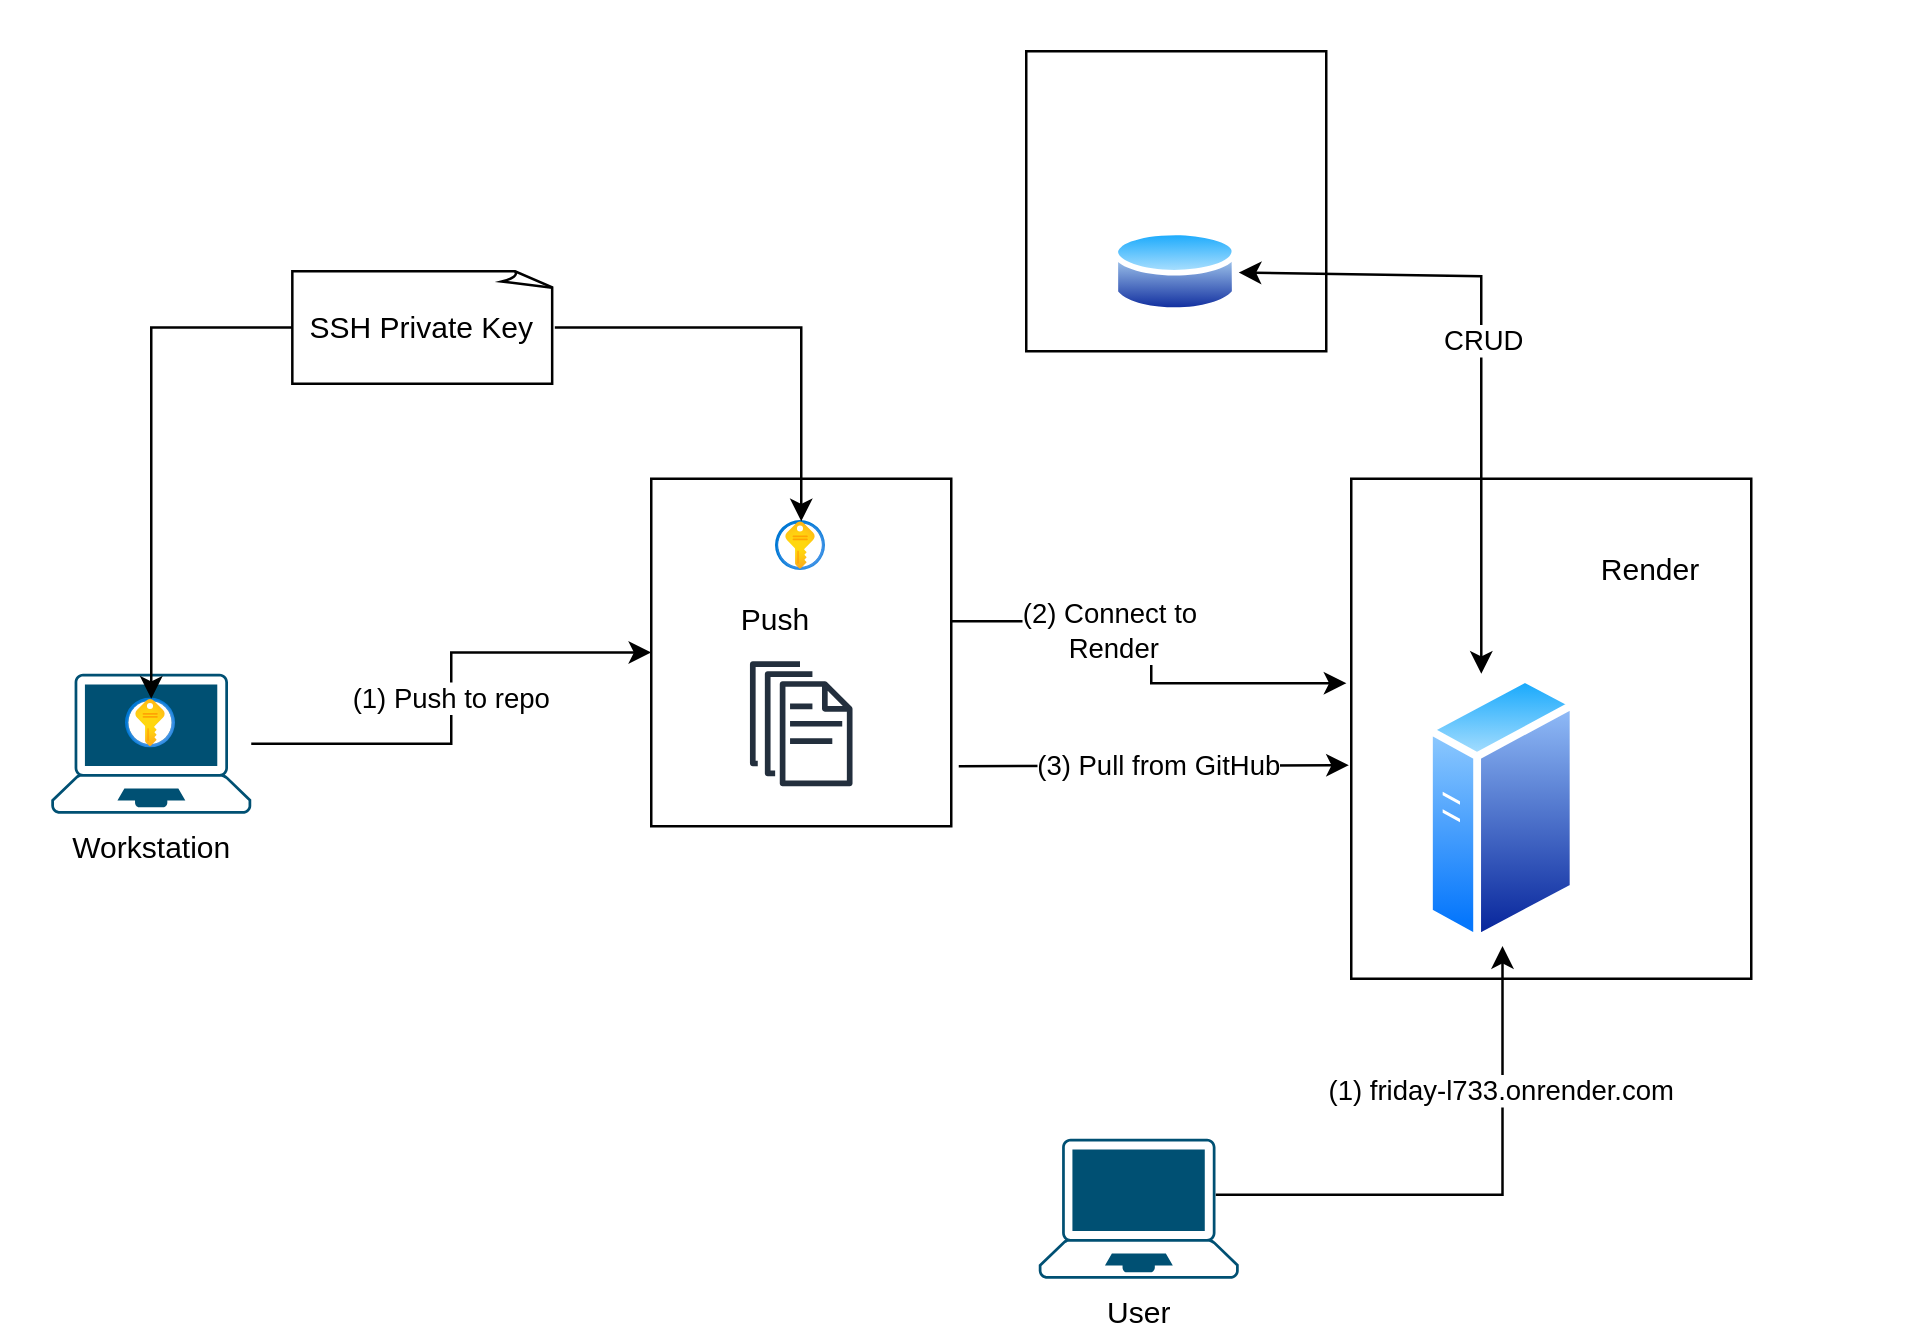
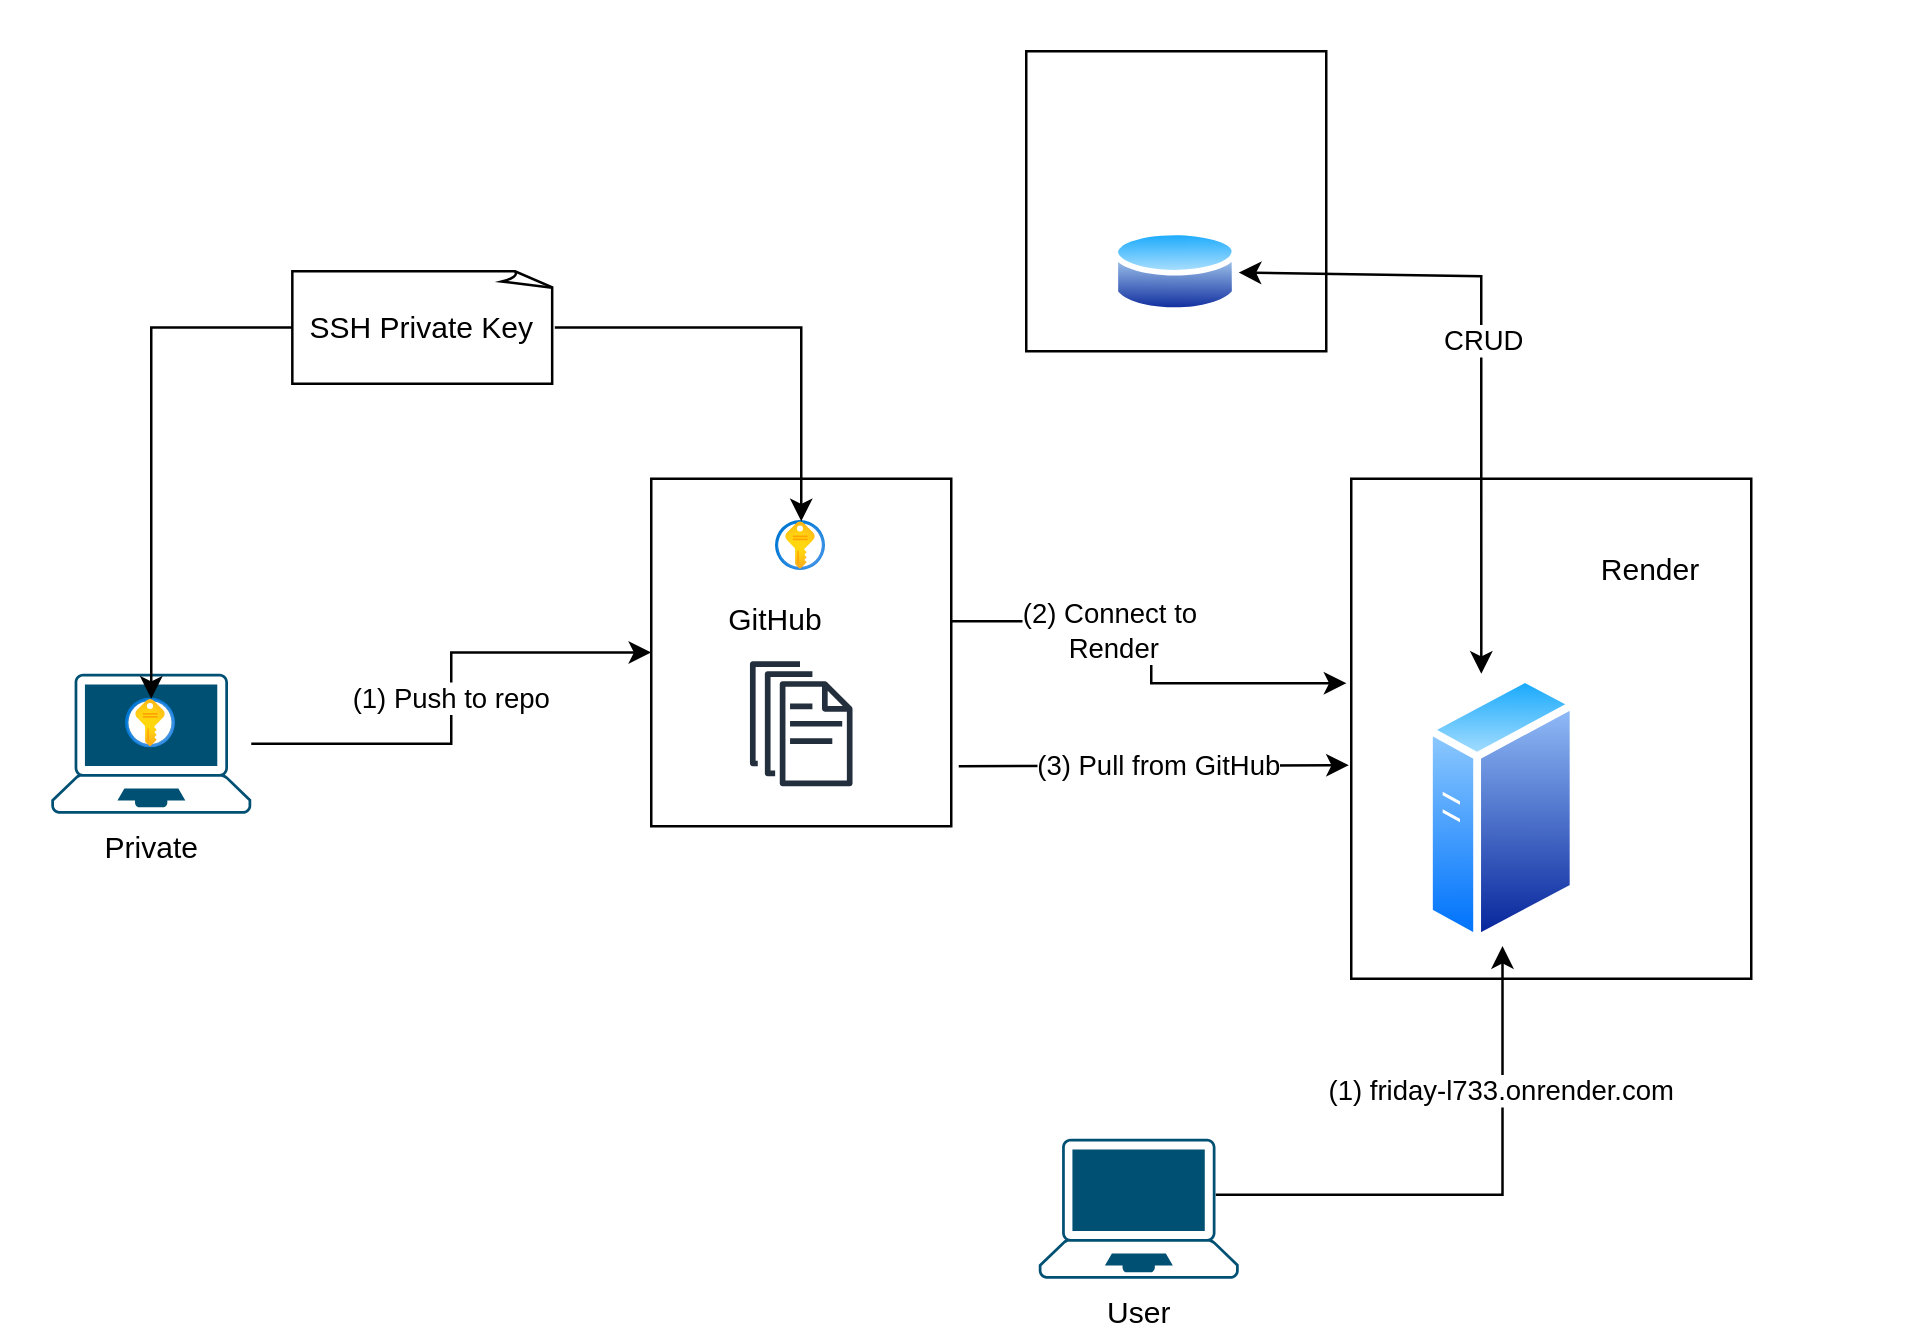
(776, 621) -> (776, 621)
(153, 849) -> (153, 849)
